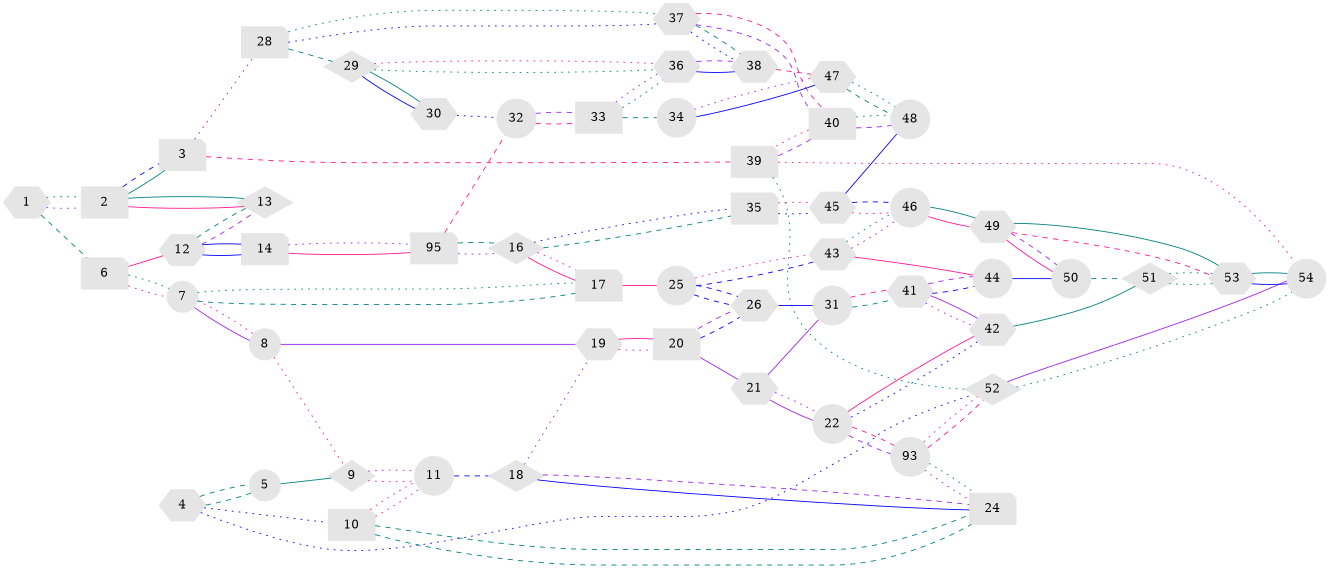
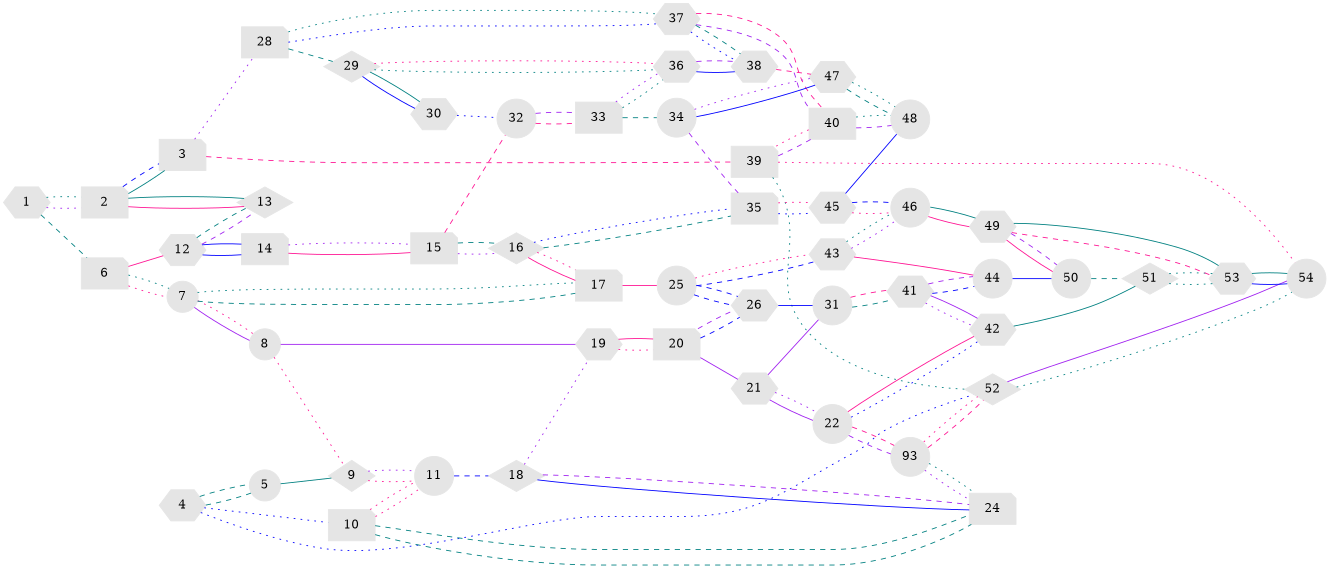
none -> (717, 168)
(434, 248) -> (434, 248)
